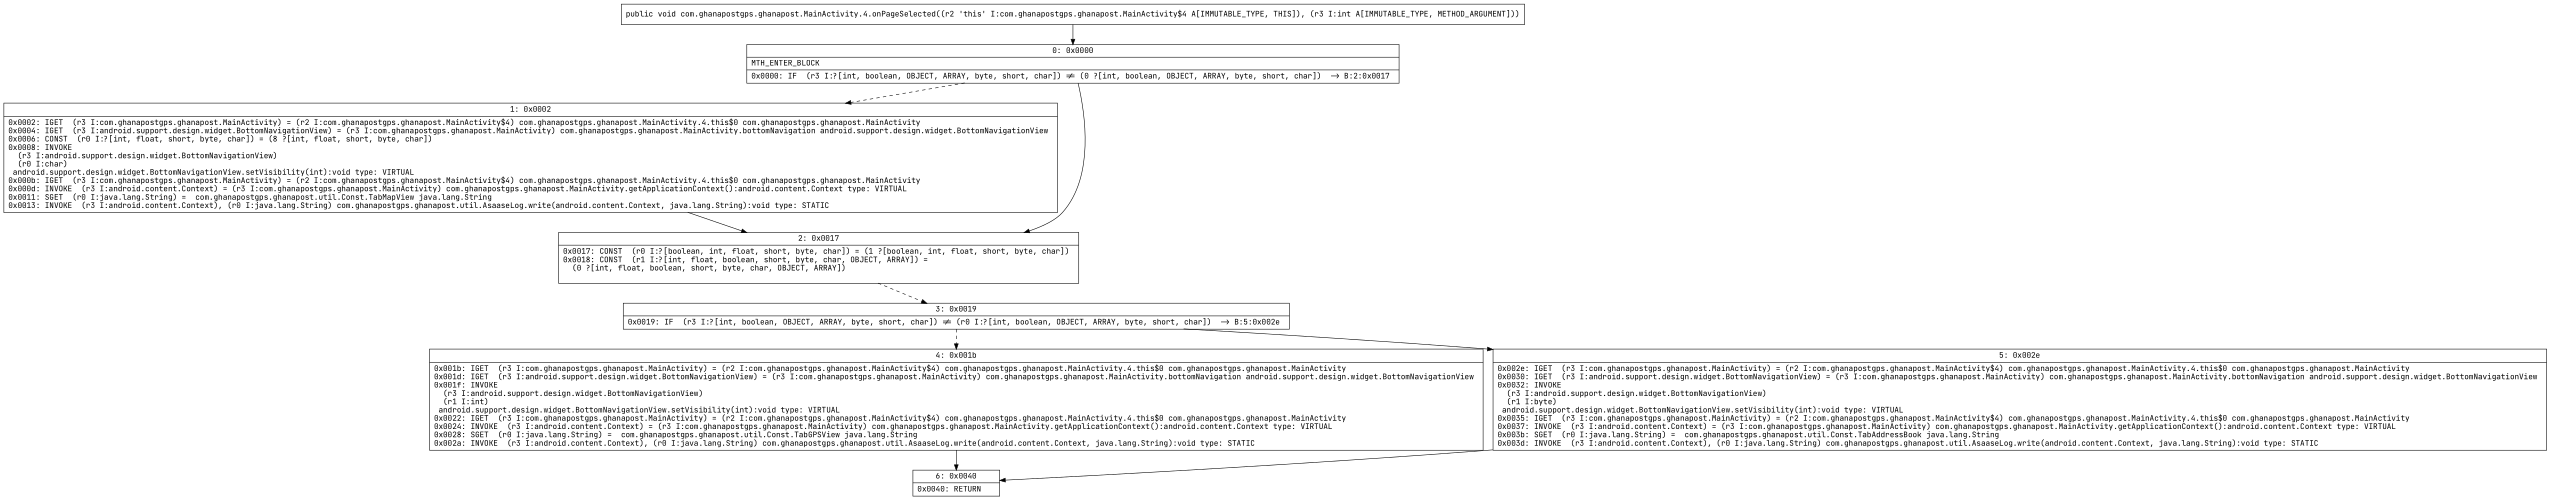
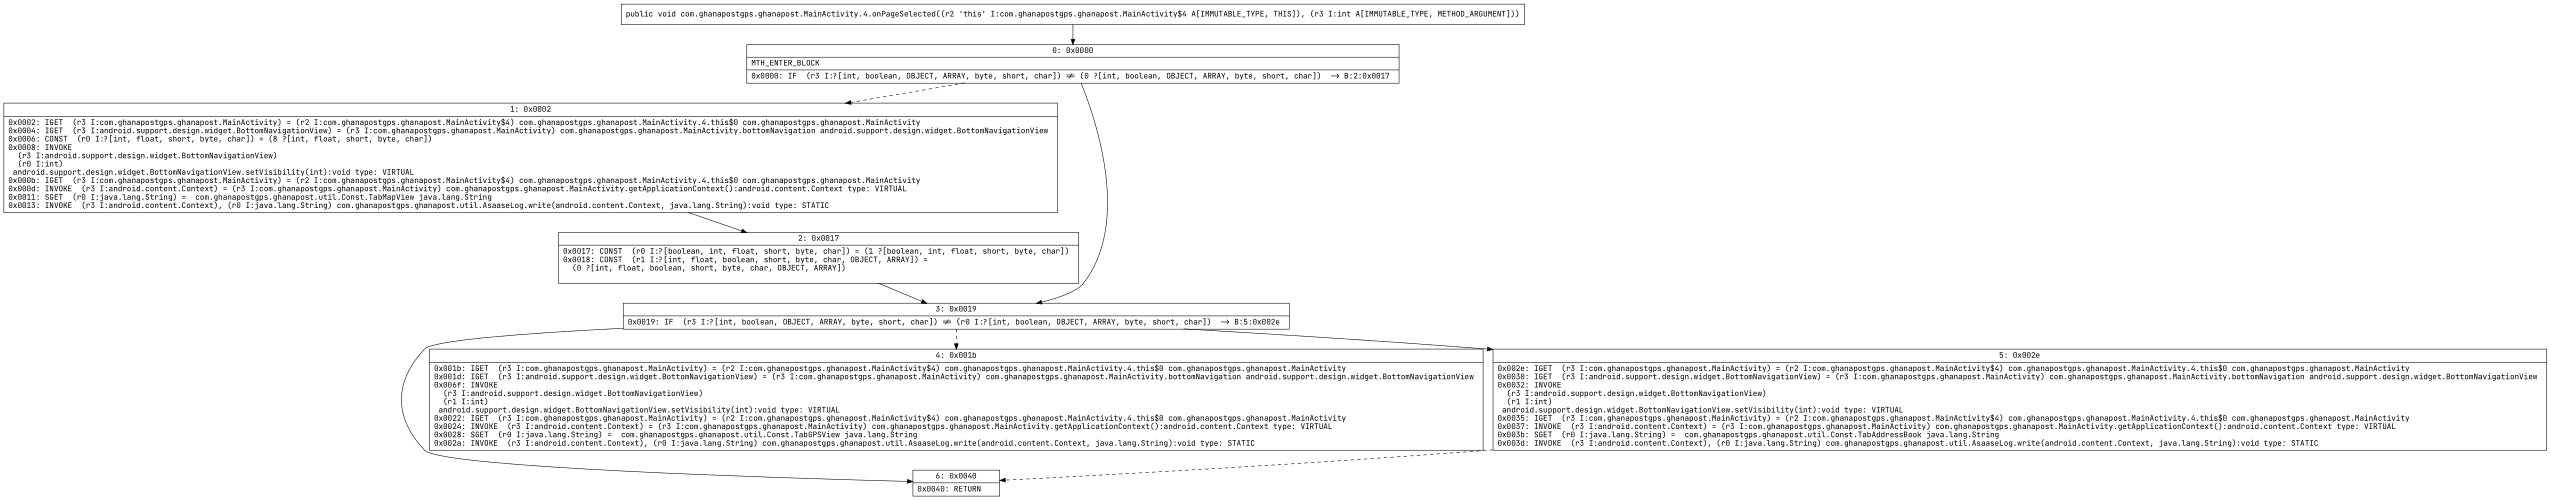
(38, 164) -> (36, 164)
(1082, 169) -> (1107, 207)
(900, 292) -> (900, 292)
(471, 385) -> (471, 385)
(1527, 402) -> (1525, 402)
(956, 457) -> (508, 464)
(1249, 466) -> (1249, 466)
